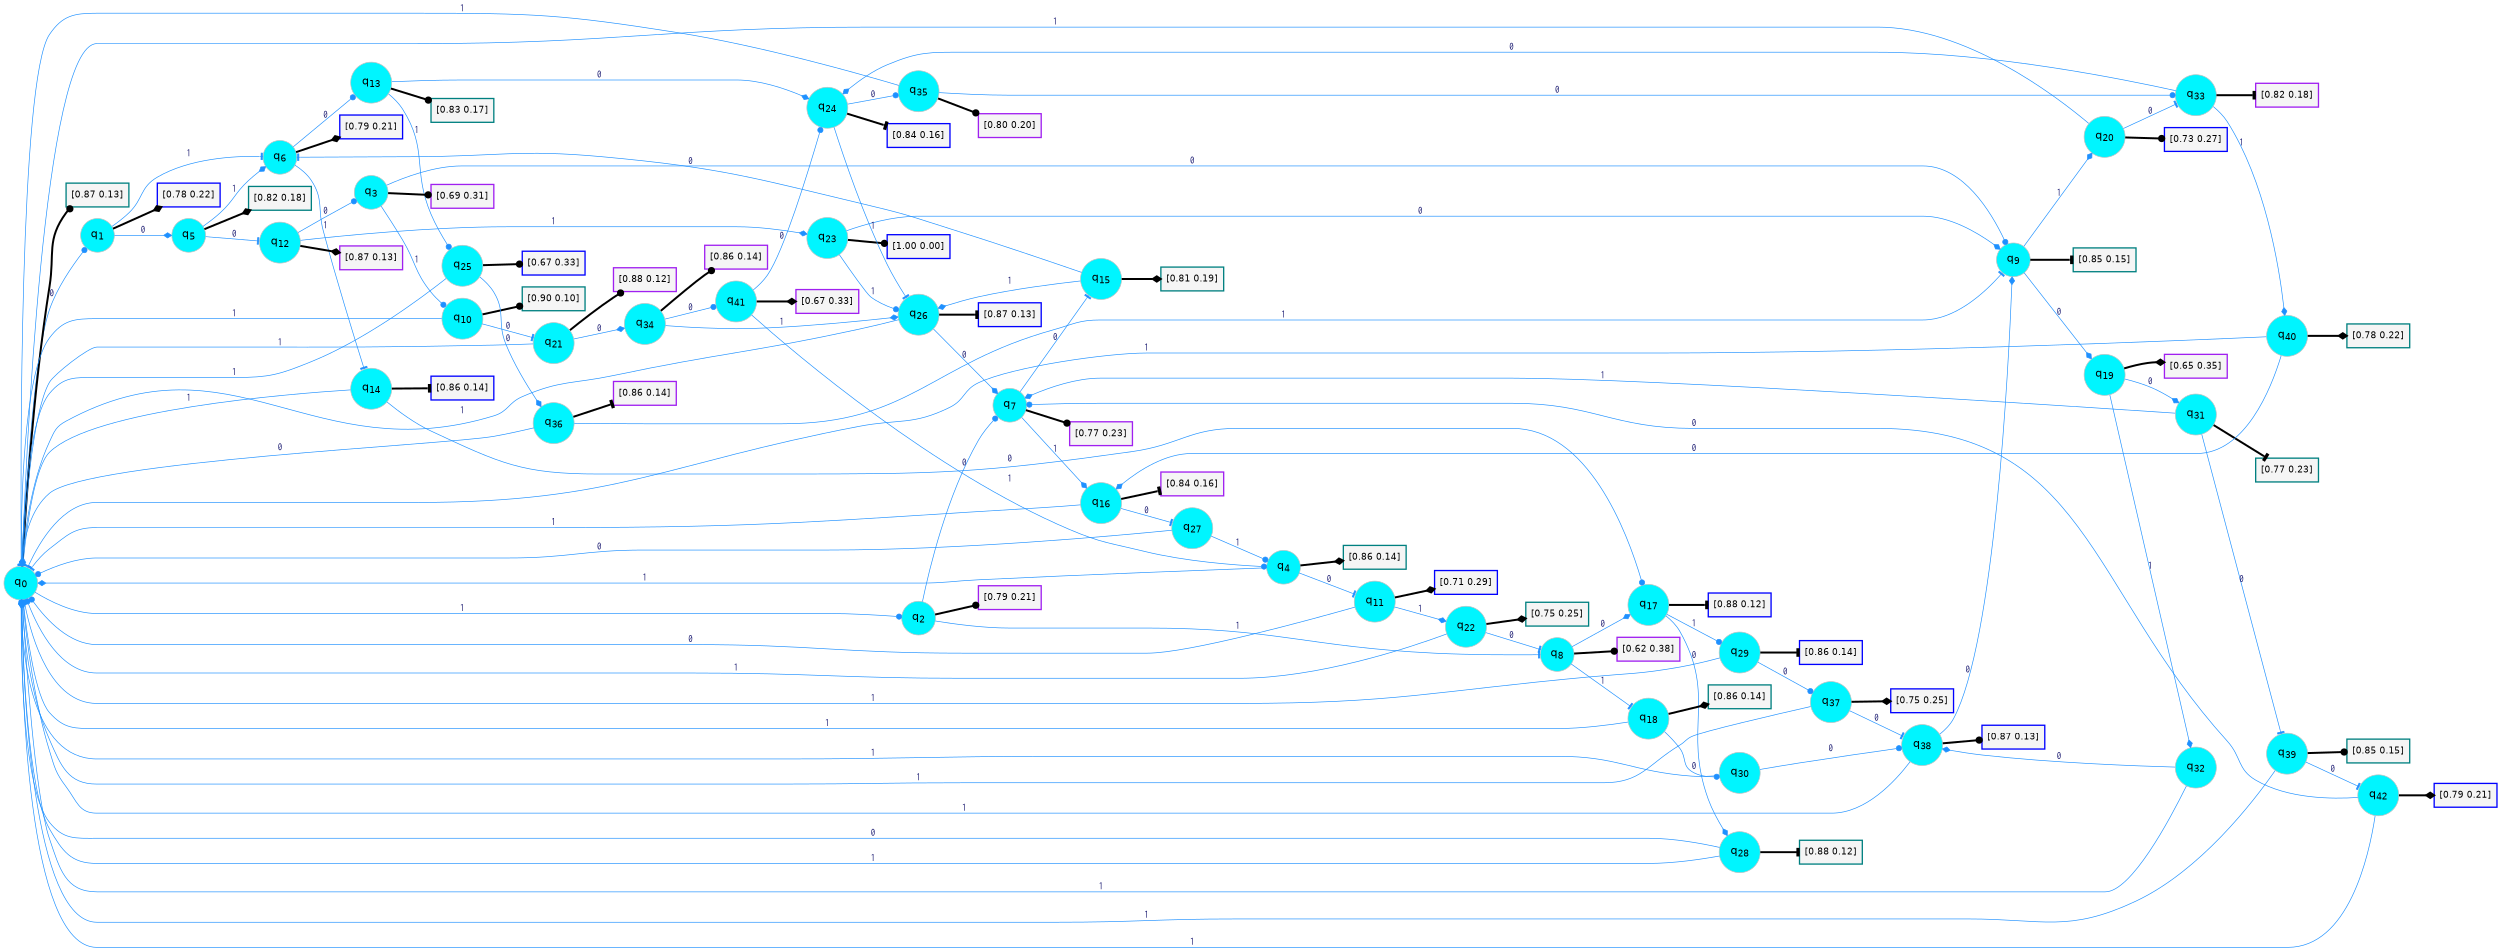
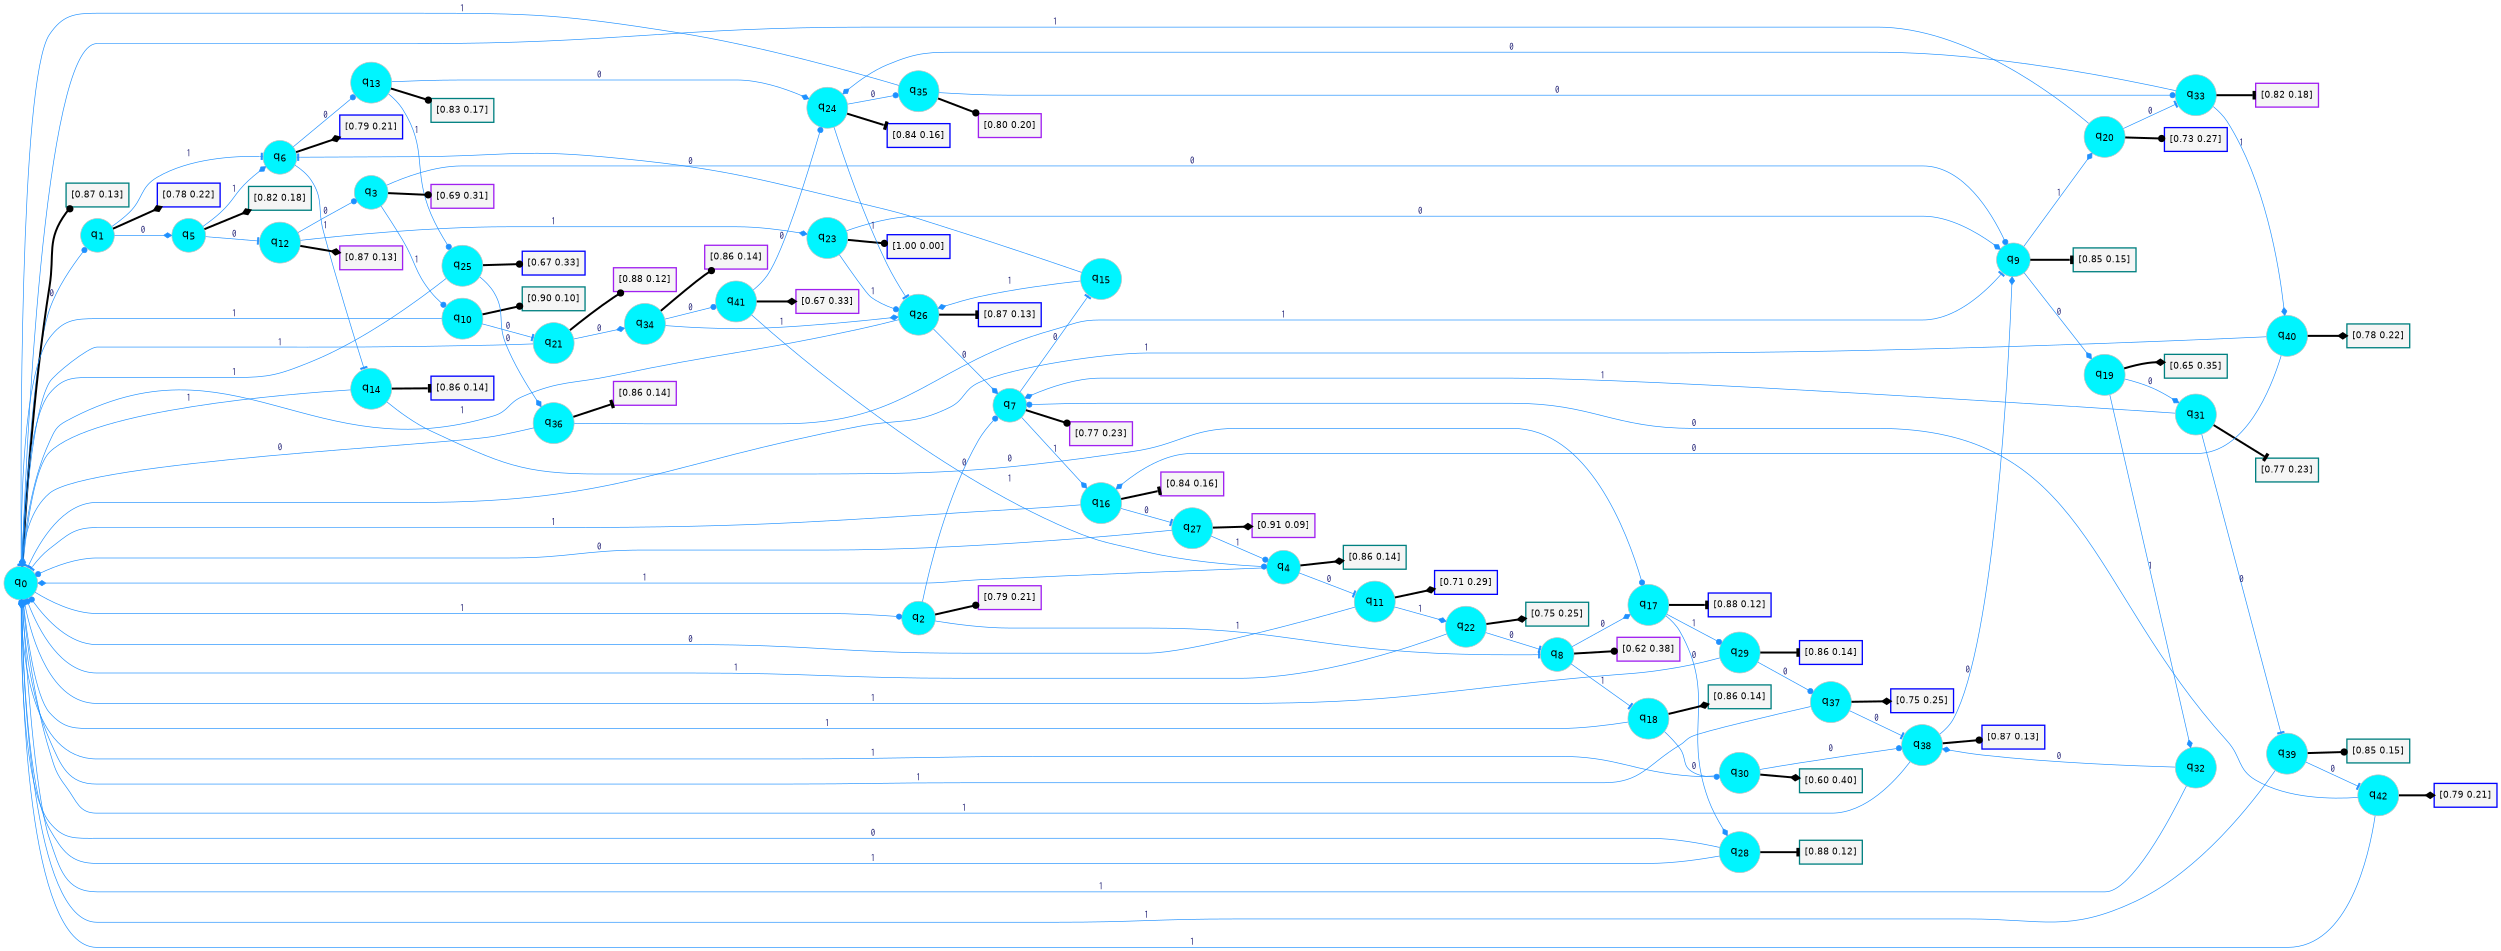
(1192, 279) -> none
(2196, 366) -> (2196, 366)
none -> (1283, 526)
none -> (1831, 781)
